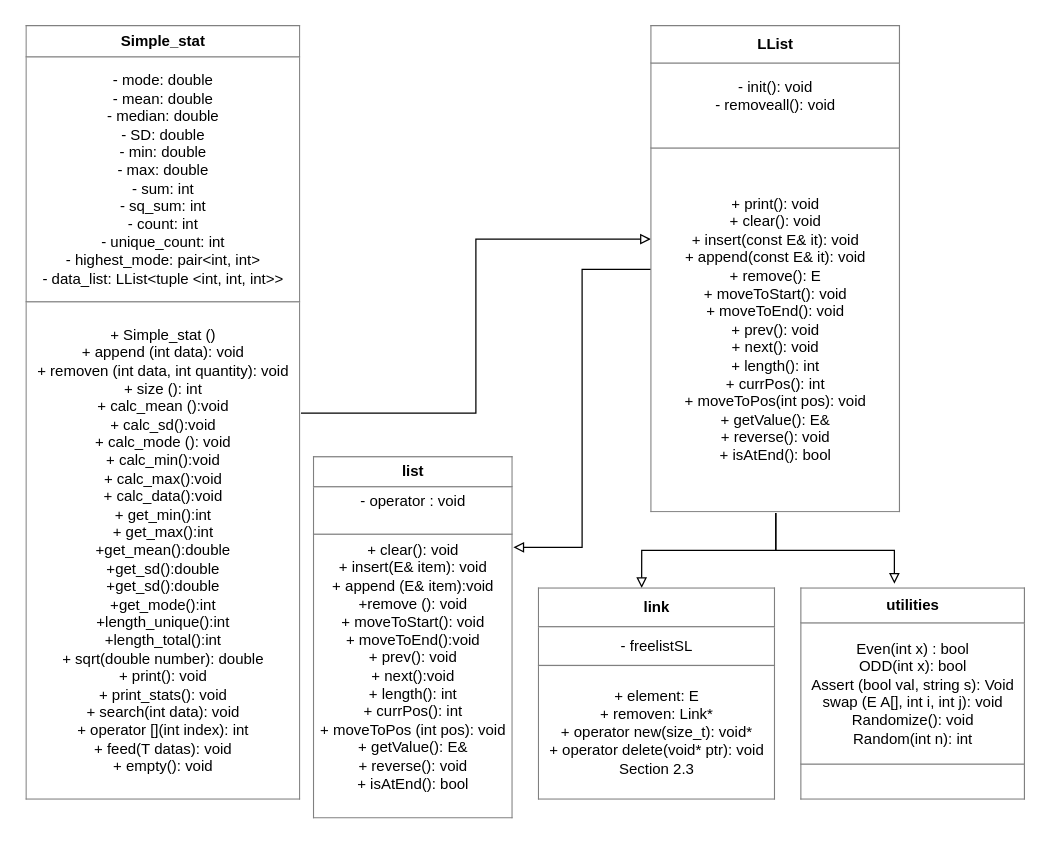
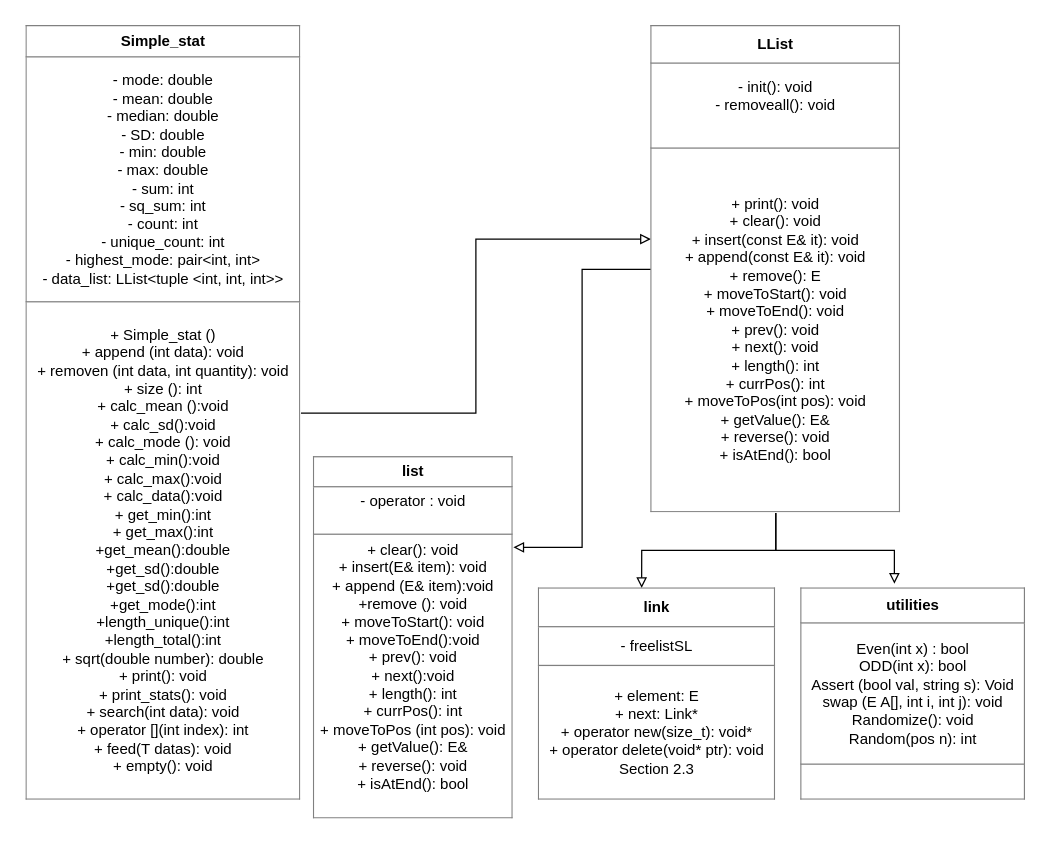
(665, 651) -> (665, 651)
(918, 651) -> (918, 651)
